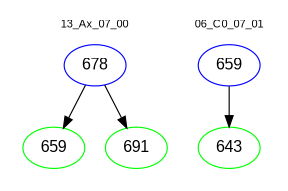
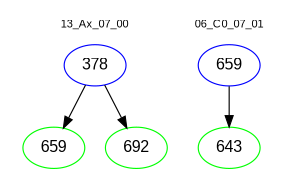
(95, 65) -> (95, 65)
(136, 148) -> (136, 148)
